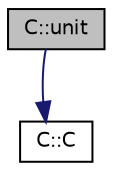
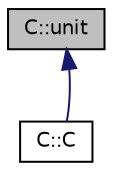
(43, 76) -> (70, 96)
